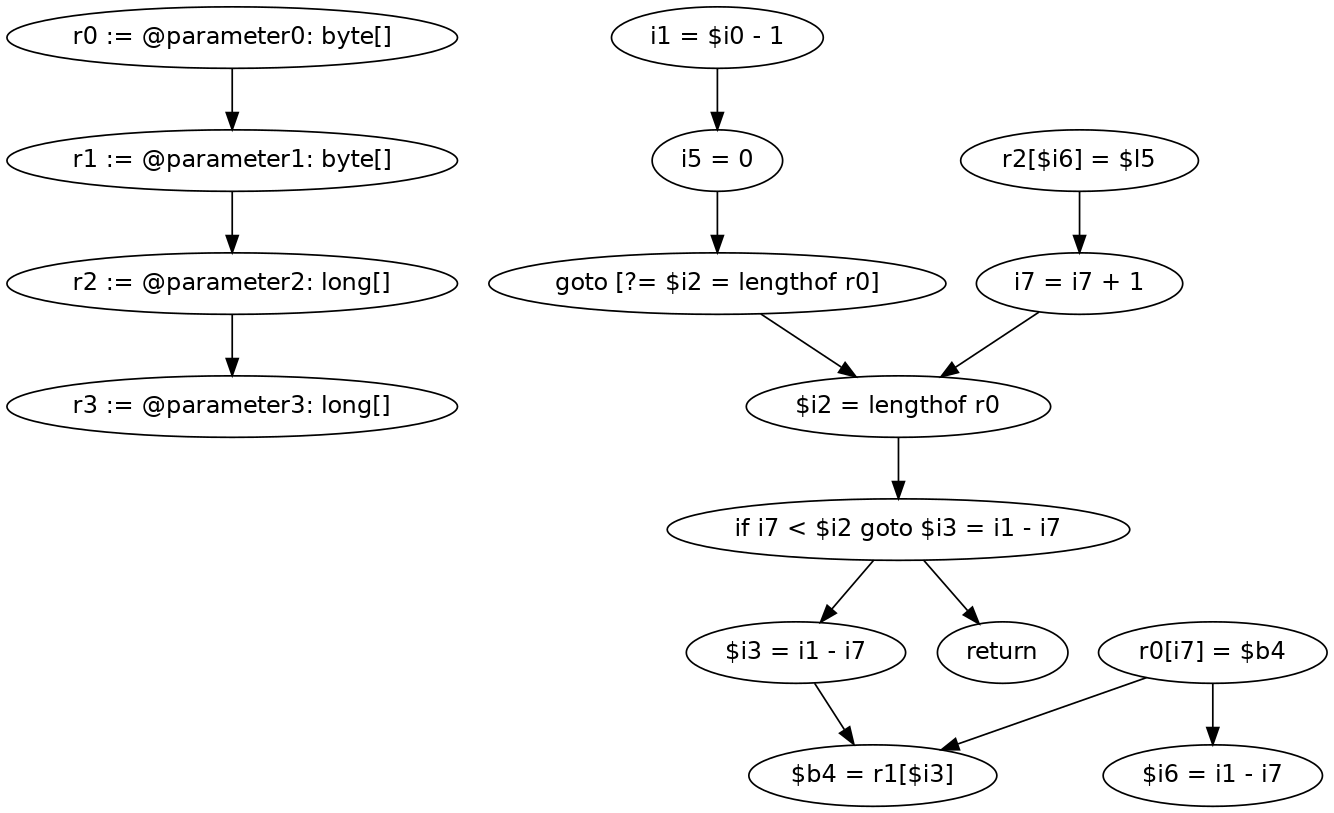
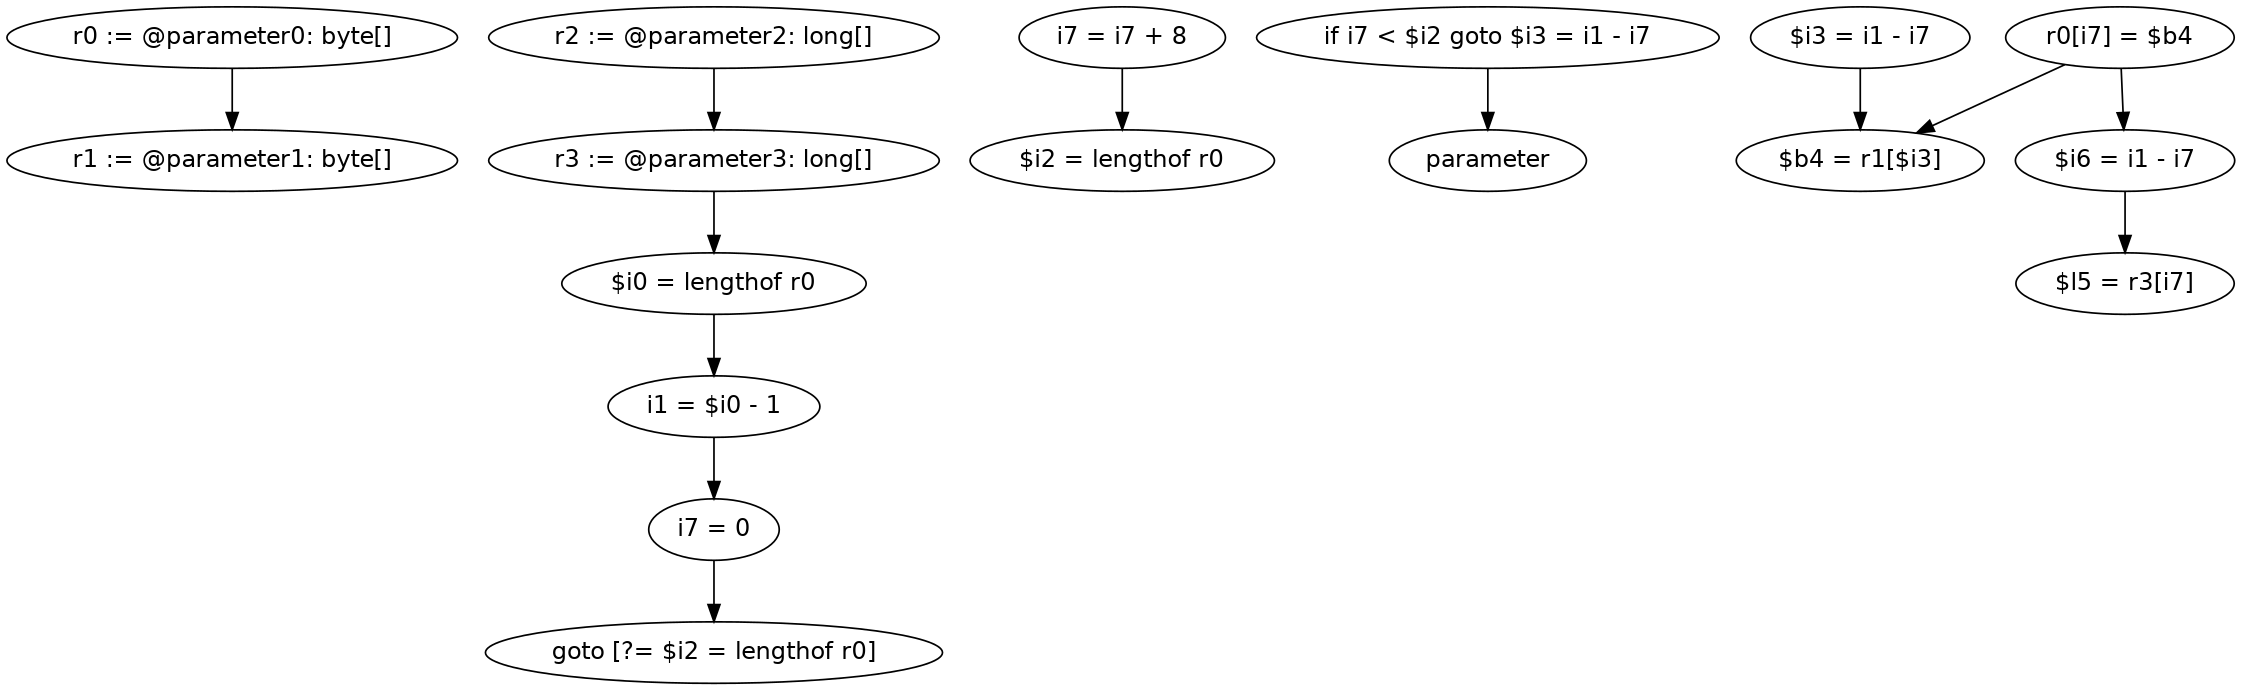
(717, 161) -> (714, 530)
(1080, 161) -> none
(232, 214) -> none
none -> (714, 284)
(1080, 284) -> (1122, 38)
none -> (2125, 284)
(801, 341) -> none
(898, 460) -> none
(853, 585) -> none
(1003, 653) -> (1488, 161)
